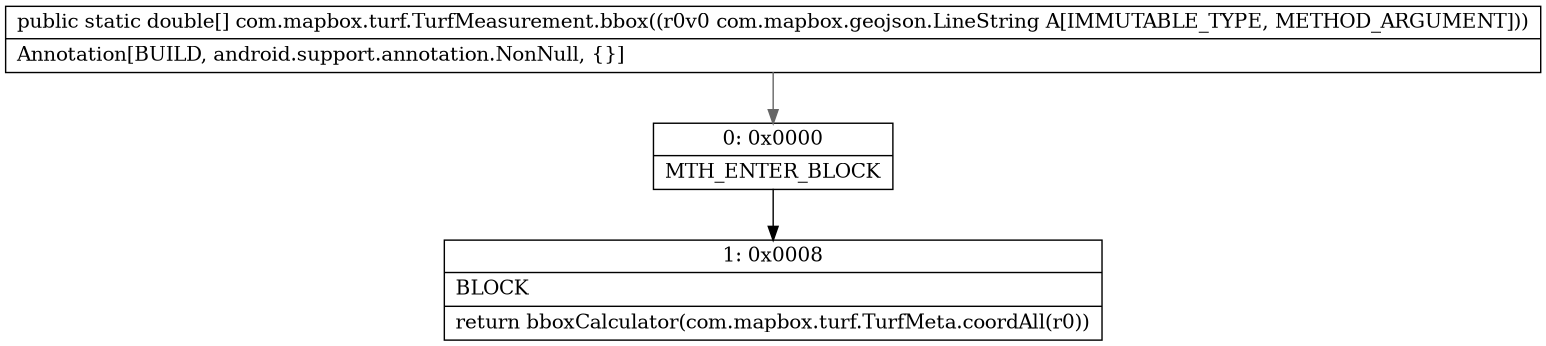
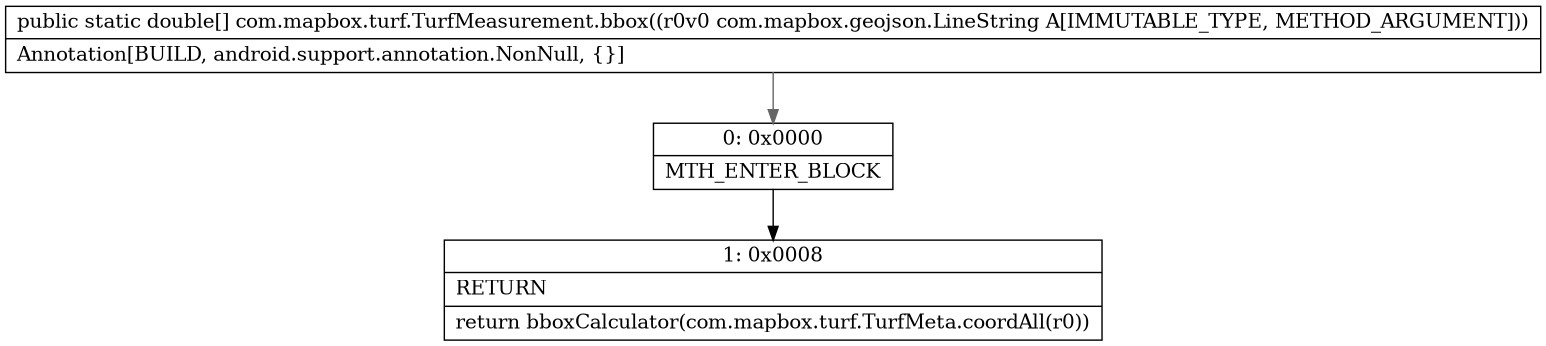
(492, 289) -> (501, 289)
